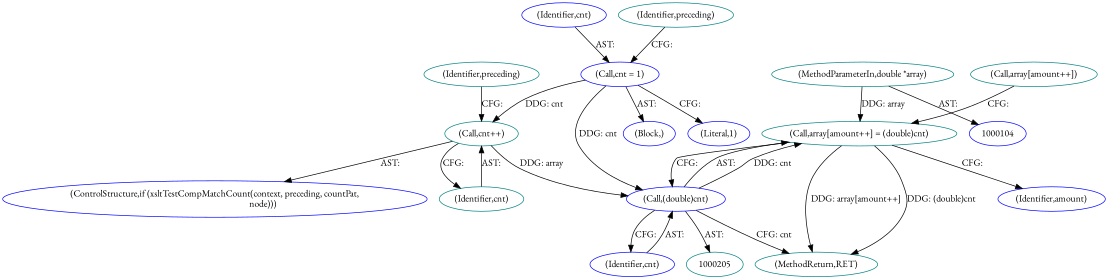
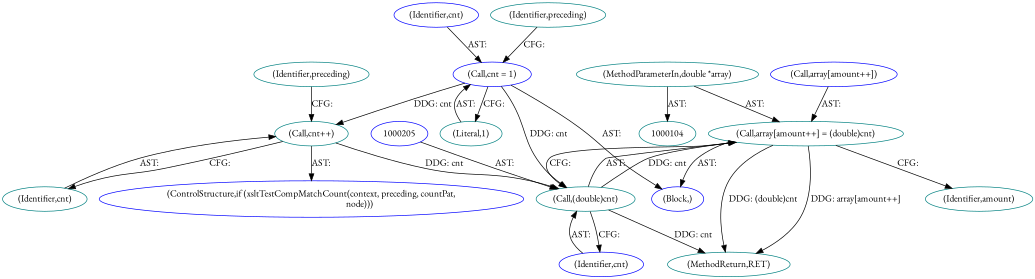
(1034, 74) -> (834, 74)
none -> (454, 104)
(883, 104) -> (756, 104)
(999, 104) -> (832, 104)
(719, 134) -> (471, 134)
(998, 134) -> (667, 134)
none -> (702, 155)
(542, 163) -> (444, 163)
(676, 199) -> (586, 199)
(1052, 199) -> (979, 199)
(697, 228) -> (485, 165)
(774, 235) -> (693, 235)
(715, 264) -> (399, 134)
